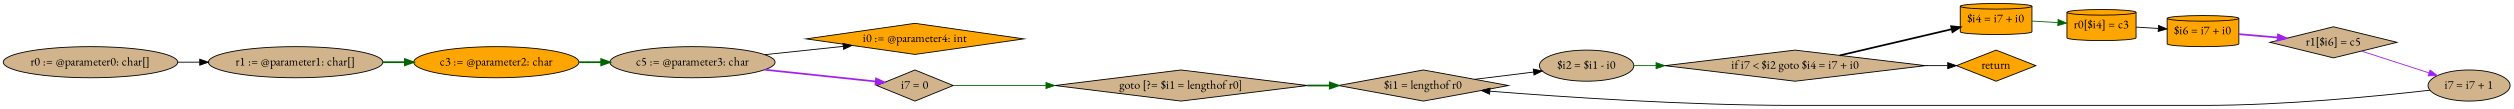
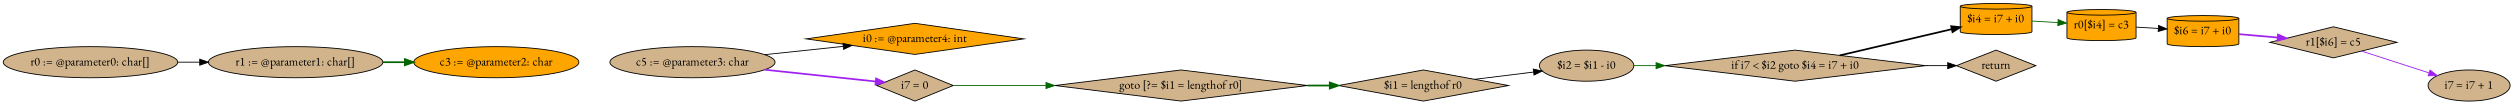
(590, 62) -> none
(1996, 66) -> (1996, 66)
(1960, 105) -> none
